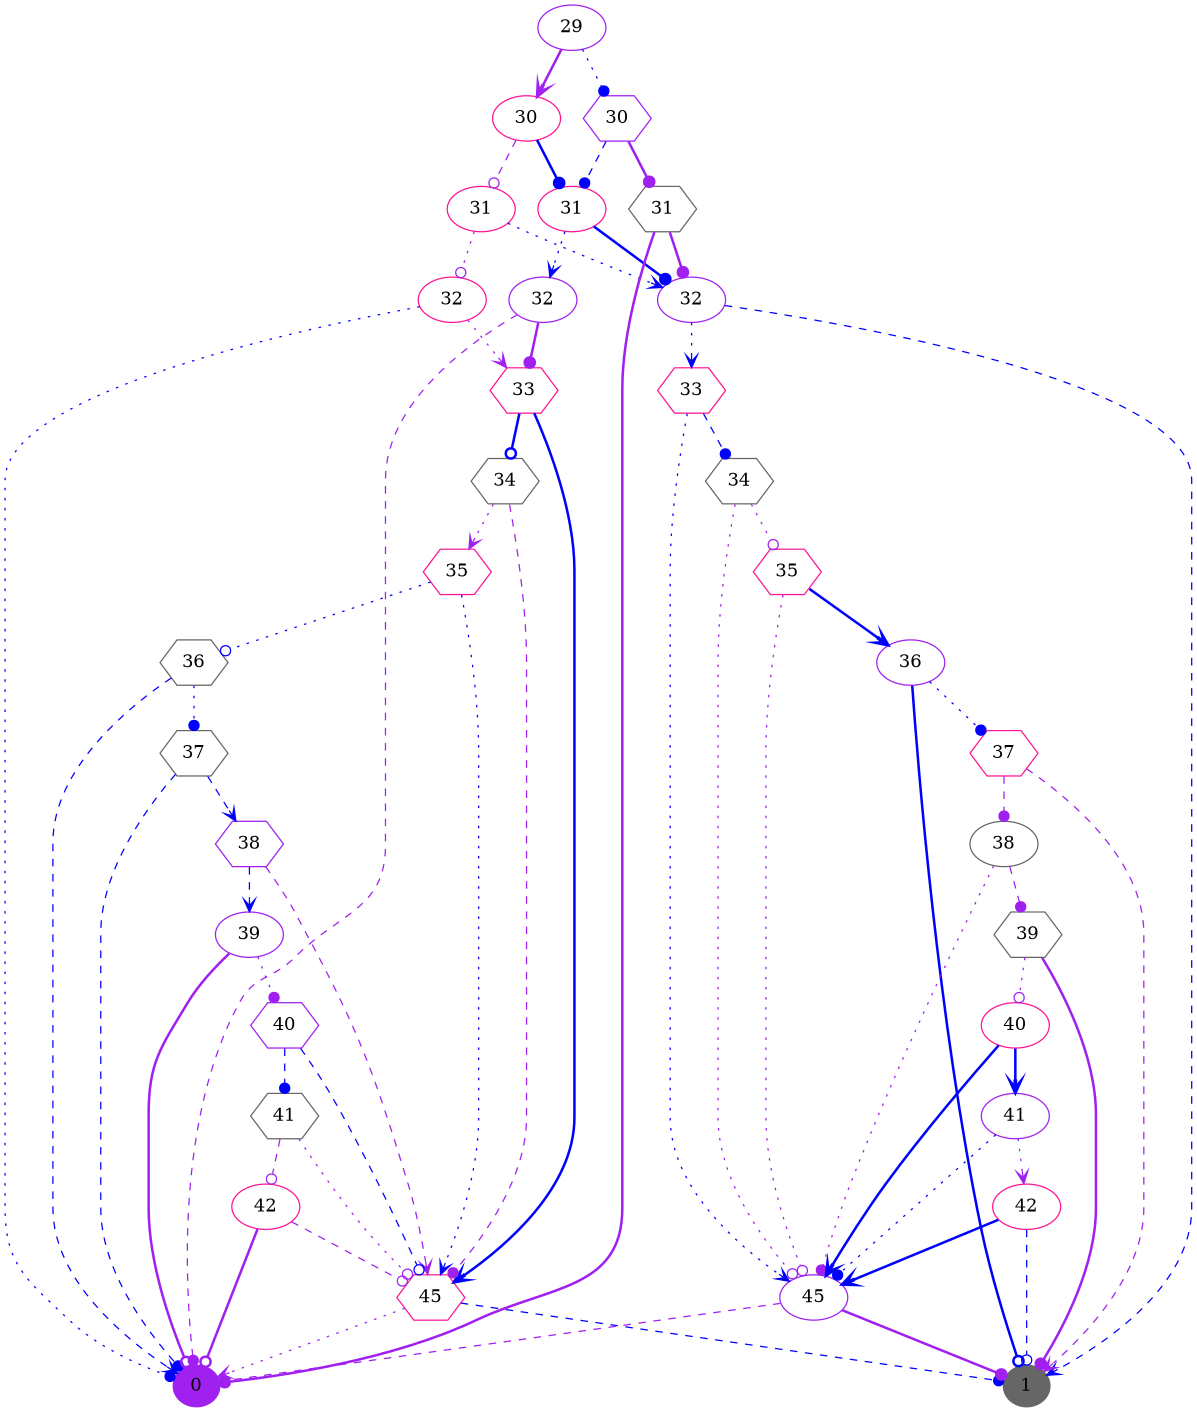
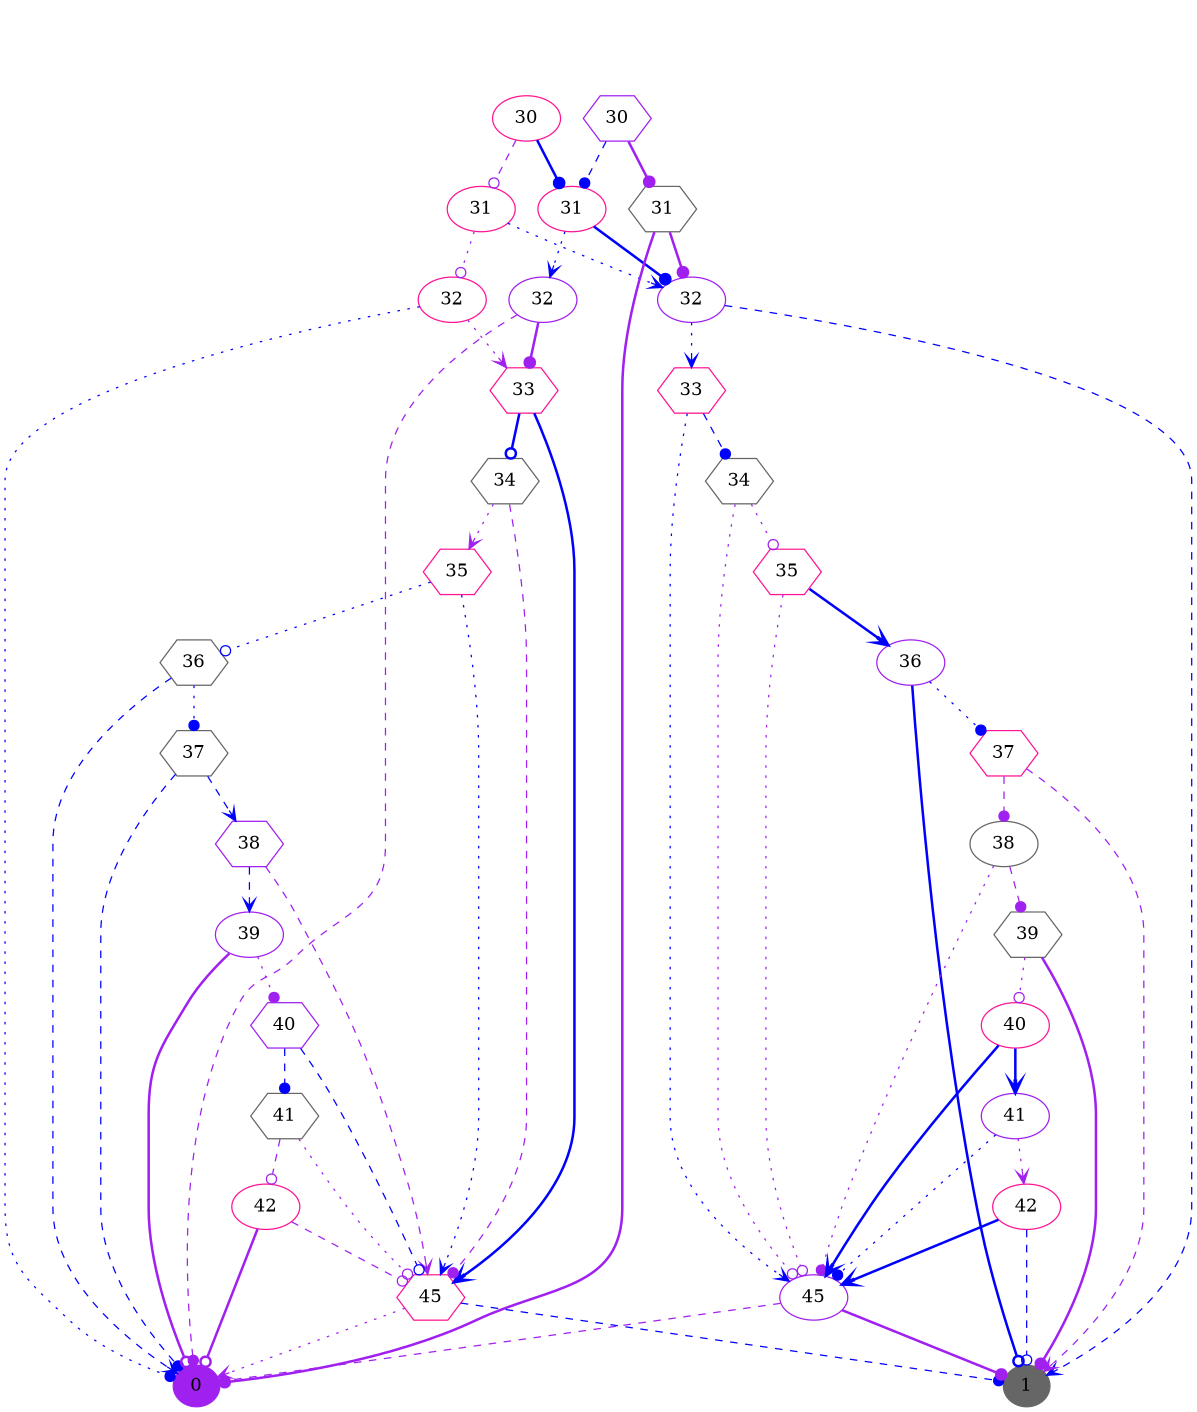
(572, 28) -> none
